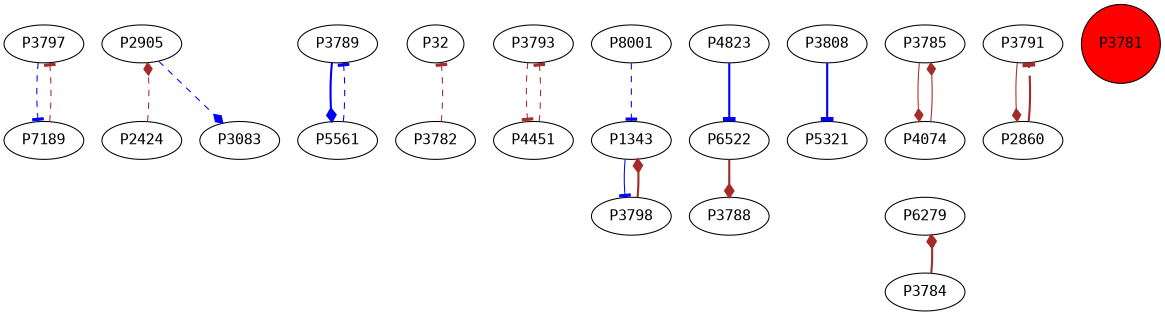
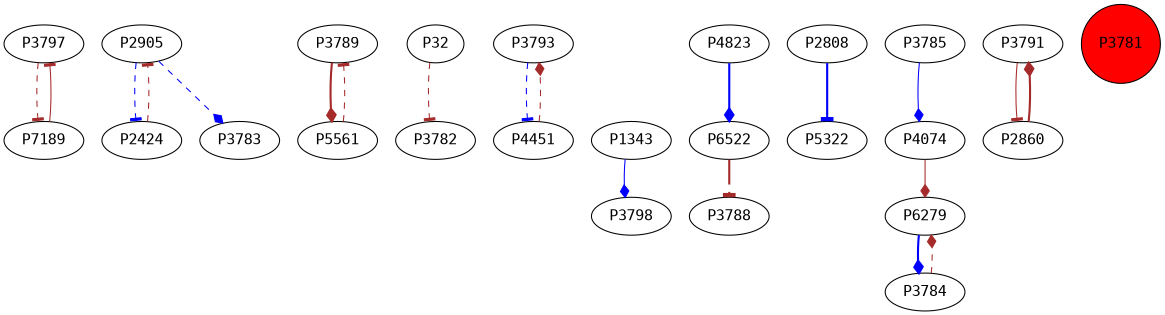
(631, 44) -> none
(827, 44) -> (827, 44)
(331, 86) -> (331, 86)
(918, 86) -> (918, 86)
(37, 89) -> (37, 89)
none -> (135, 89)
(526, 89) -> (526, 89)
(1016, 89) -> (1016, 89)
(729, 90) -> (729, 90)
(51, 95) -> (51, 95)
(345, 95) -> (345, 95)
(443, 95) -> (428, 89)
(541, 95) -> (541, 95)
(149, 99) -> (149, 99)
(932, 99) -> (925, 172)
(1030, 99) -> (1030, 99)
(240, 140) -> (240, 140)
(827, 140) -> (827, 140)
(729, 172) -> (729, 172)
(624, 176) -> (624, 176)
(638, 185) -> none
none -> (918, 248)
(932, 261) -> (932, 261)
